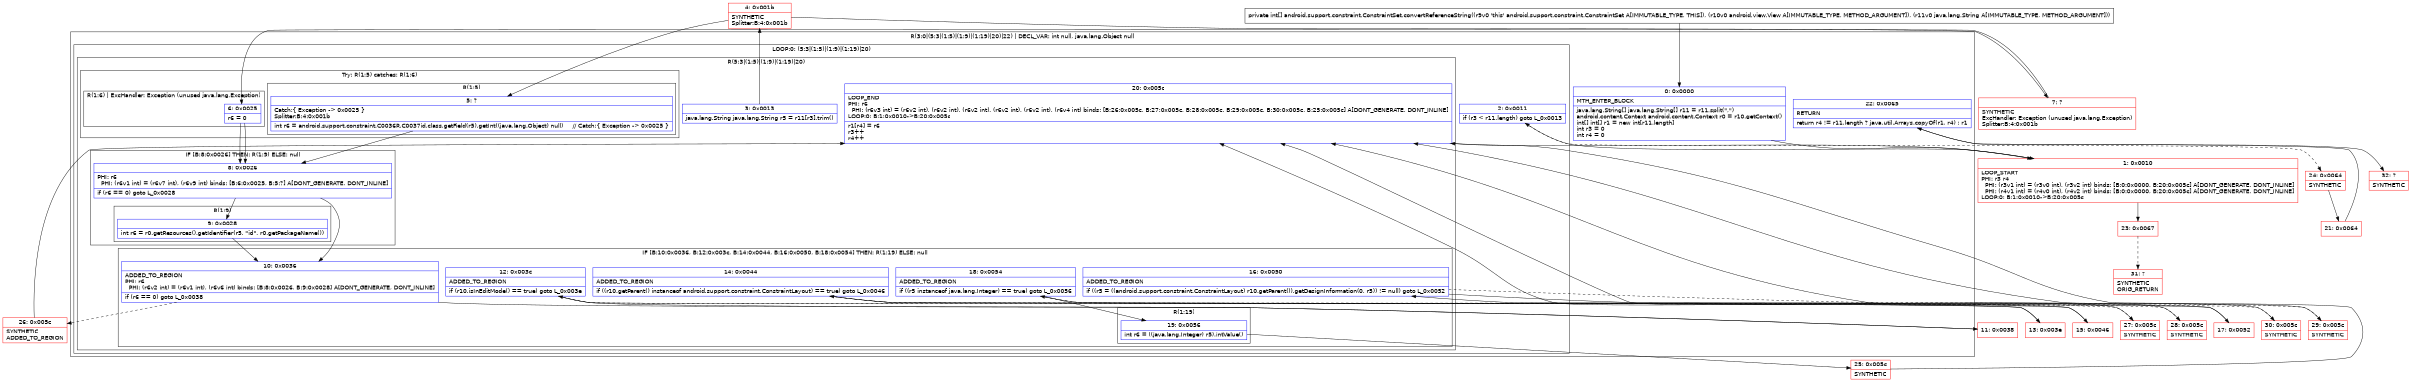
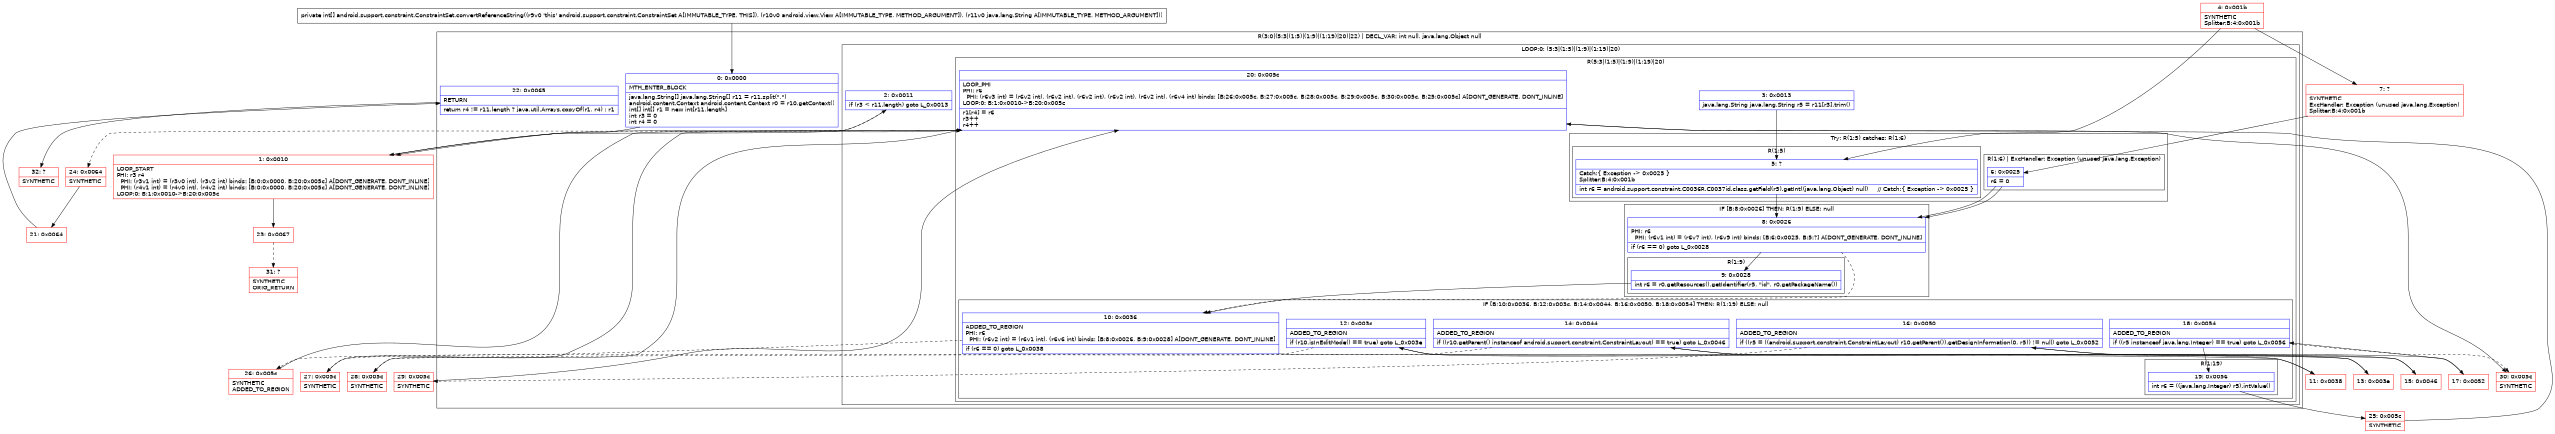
(760, 68) -> (1777, 128)
(864, 98) -> (977, 85)
(339, 227) -> (1551, 299)
(1796, 289) -> (2185, 136)
